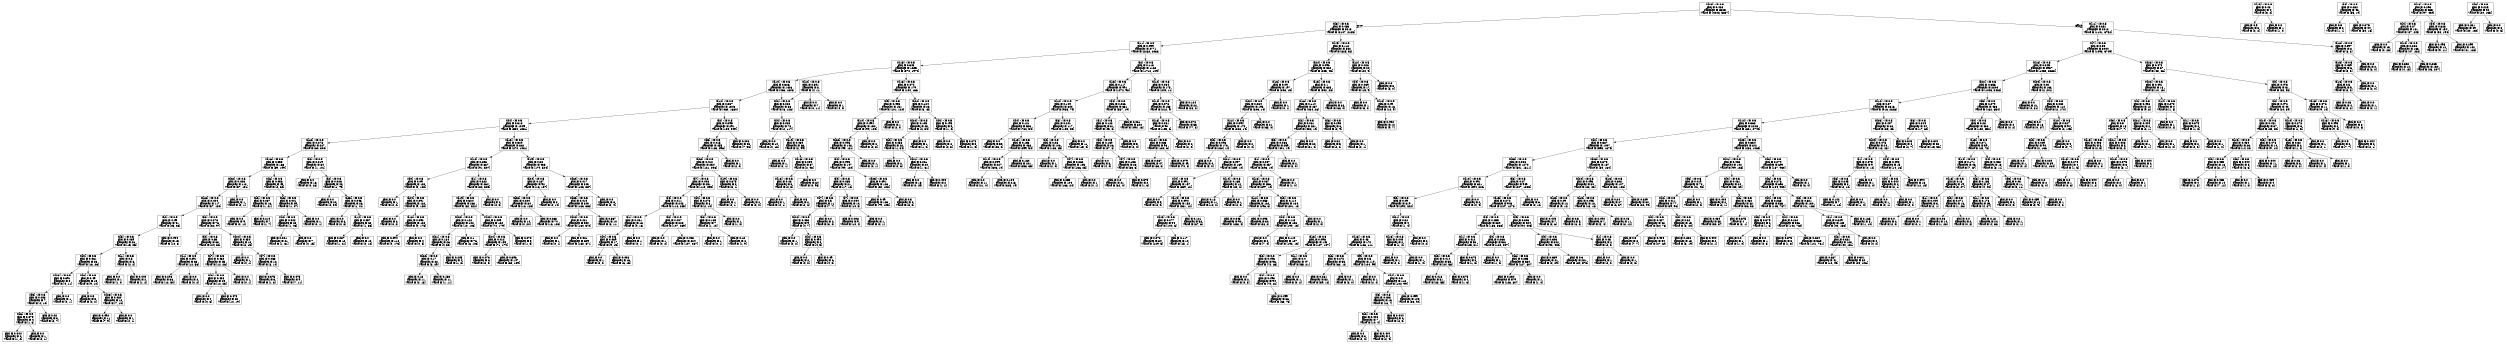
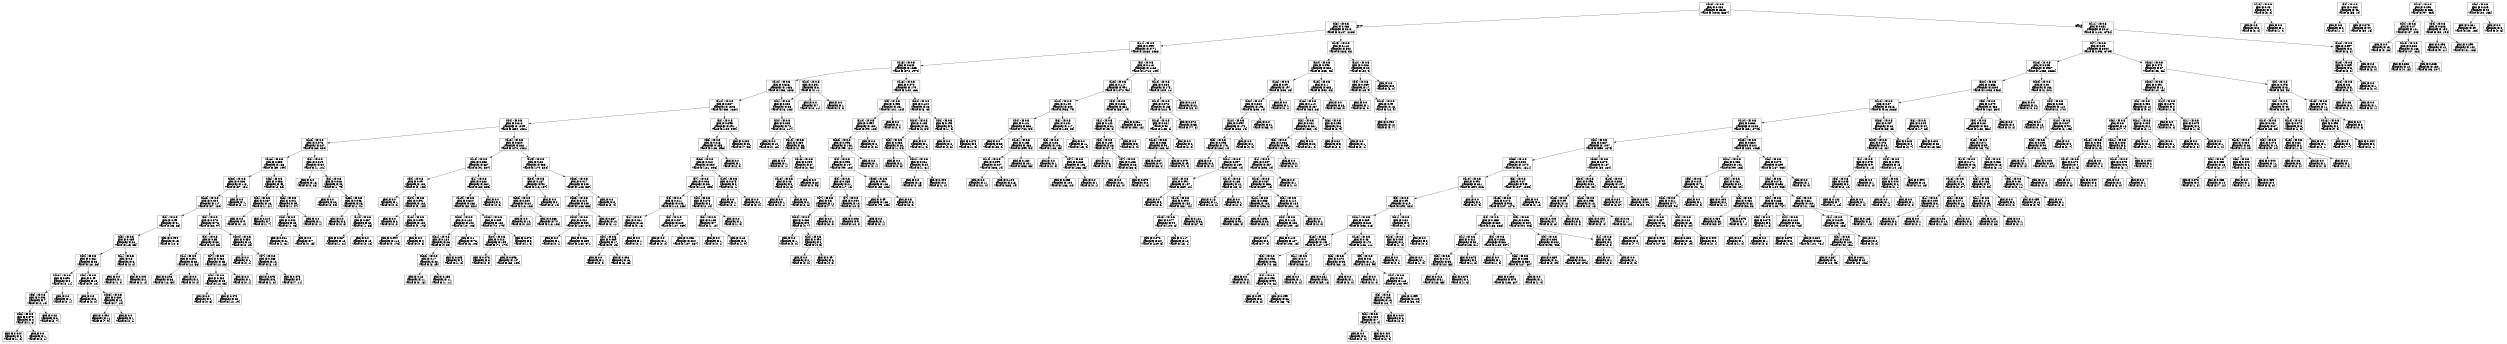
none -> (1361, 222)
(1622, 222) -> (1622, 222)
none -> (1254, 299)
